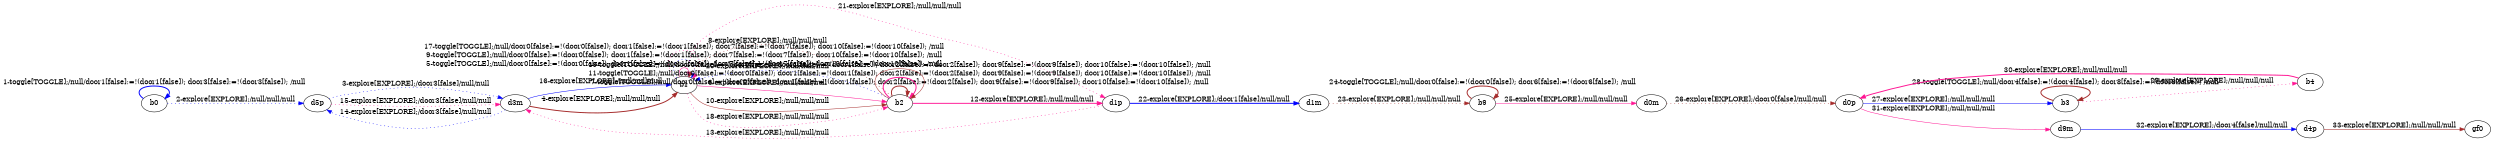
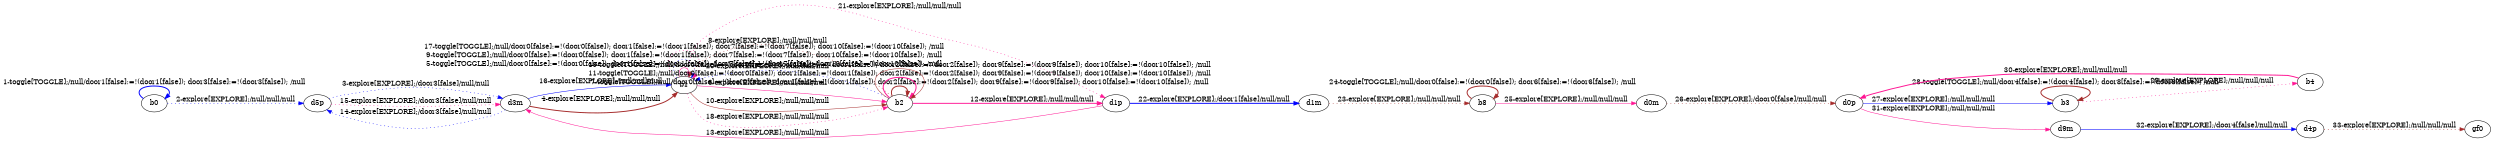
(1483, 103) -> (1483, 103)
(2392, 129) -> (2392, 129)
(816, 137) -> (816, 137)
